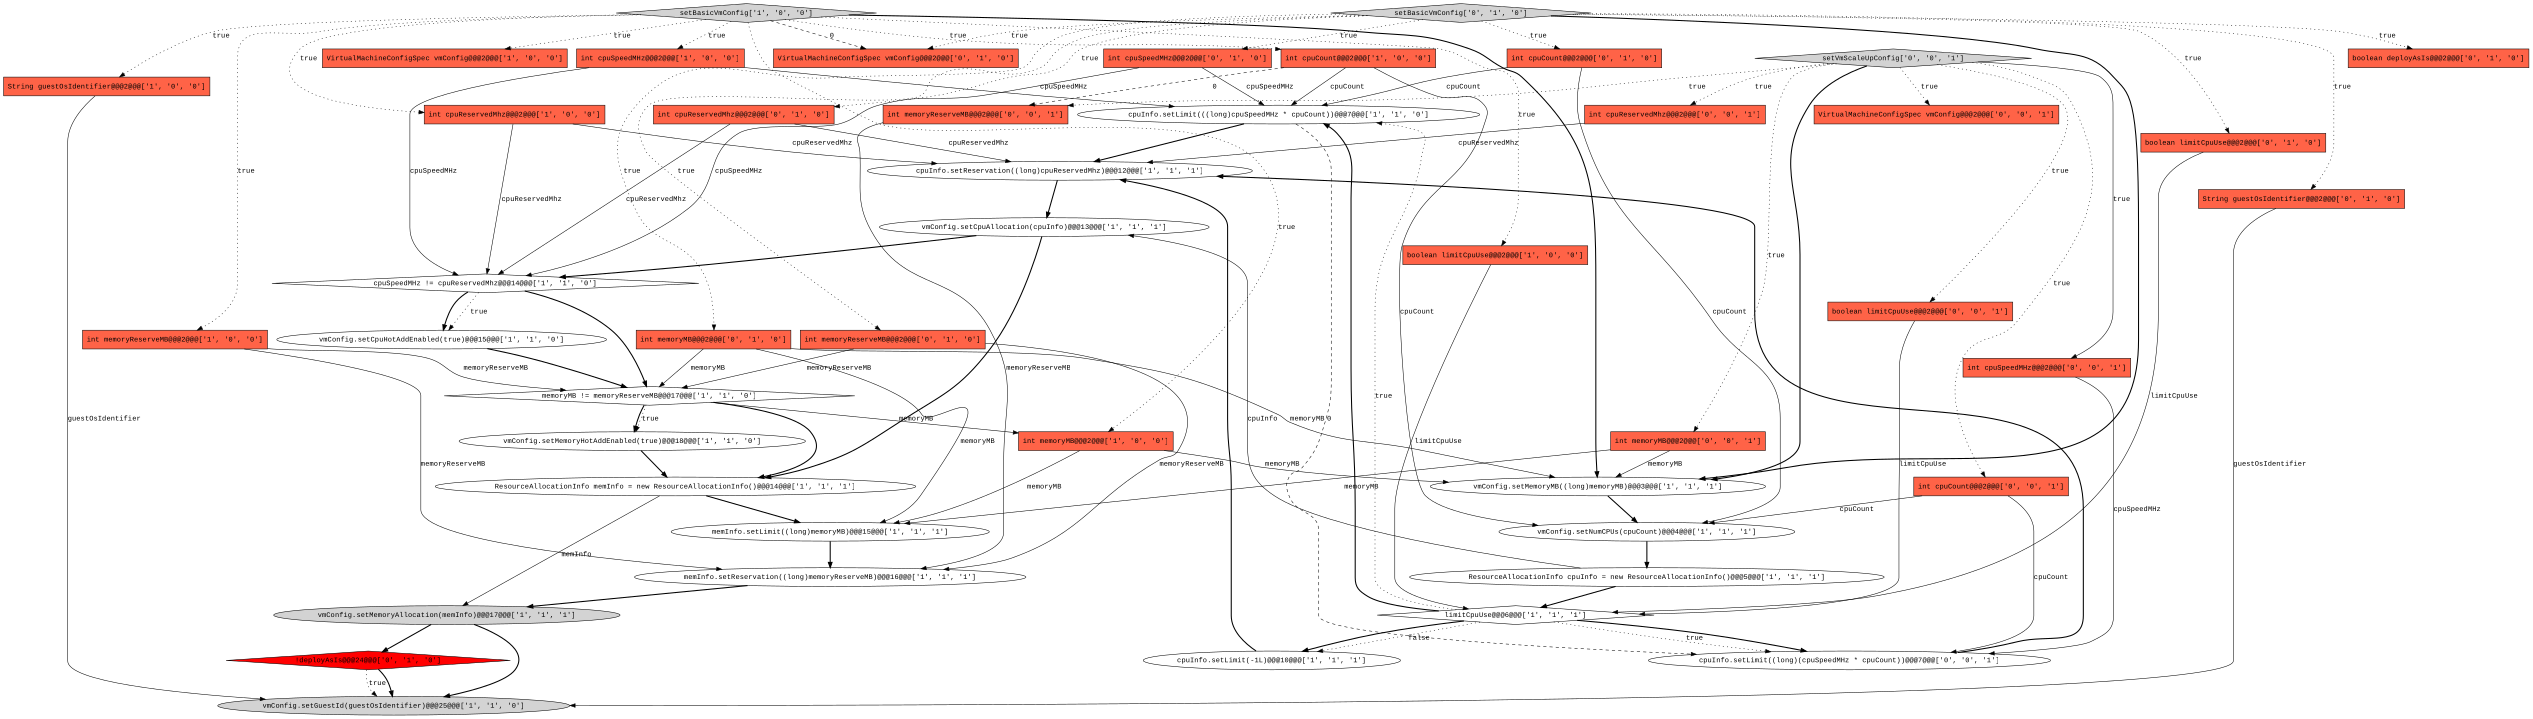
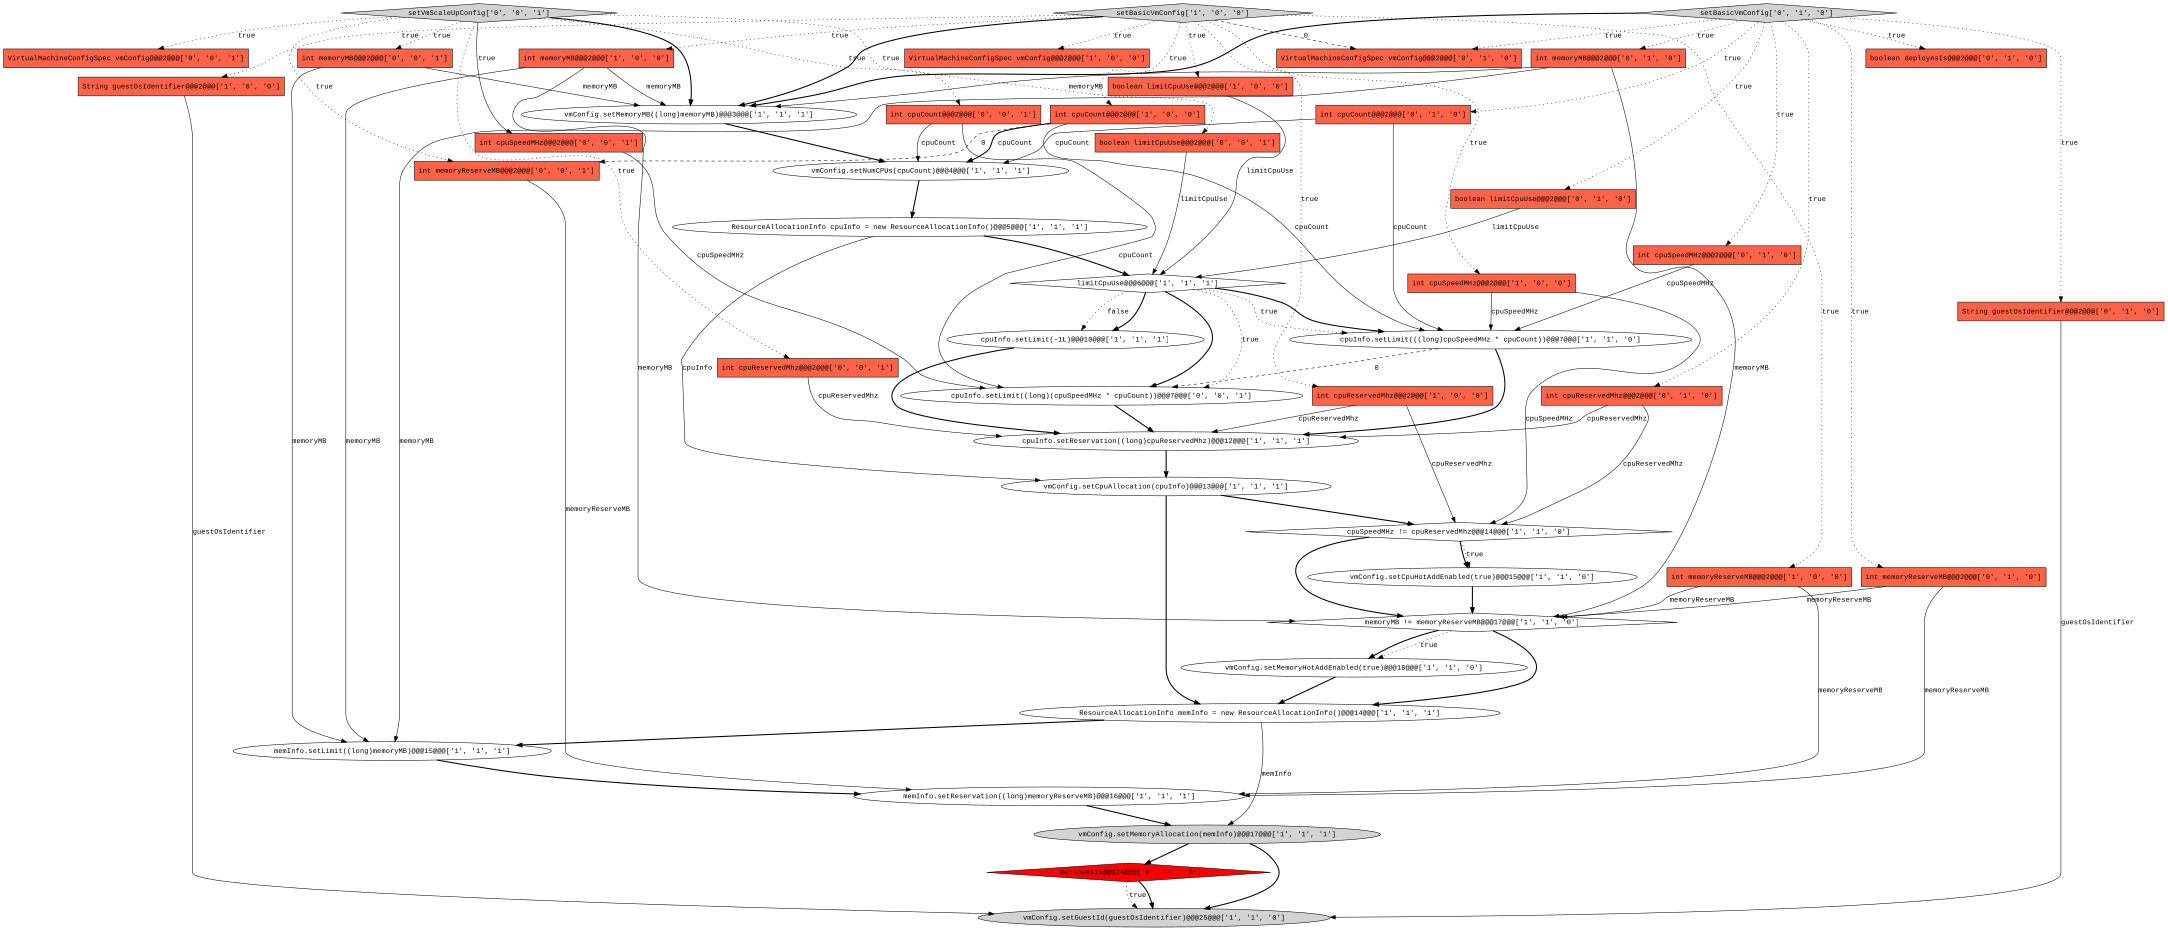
(827, 126) -> none
(1400, 284) -> (996, 135)
(862, 417) -> (638, 569)
